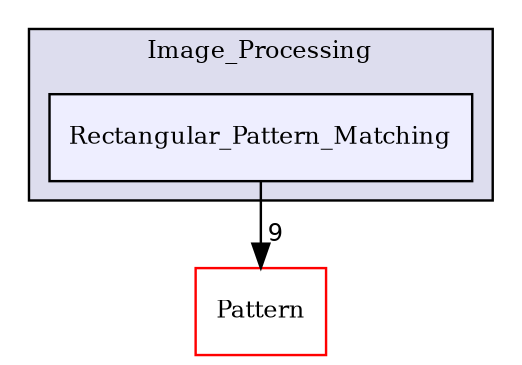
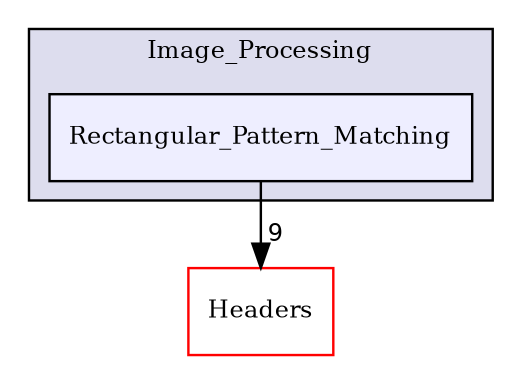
(261, 312) -> (261, 312)
